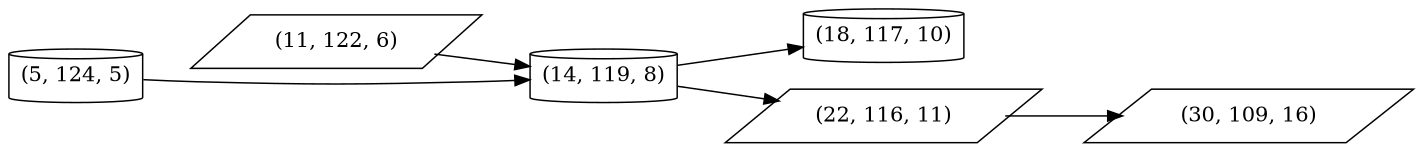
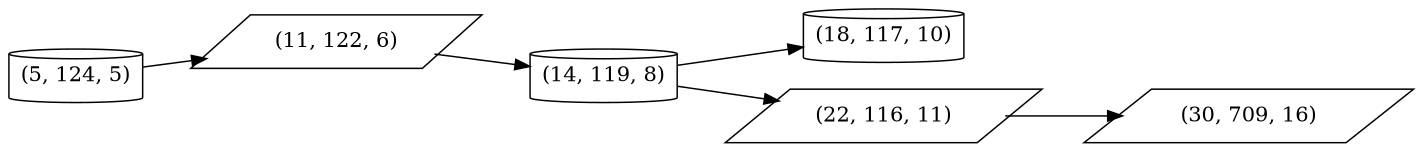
(329, 84) -> (167, 64)
(1249, 116) -> (1249, 116)
